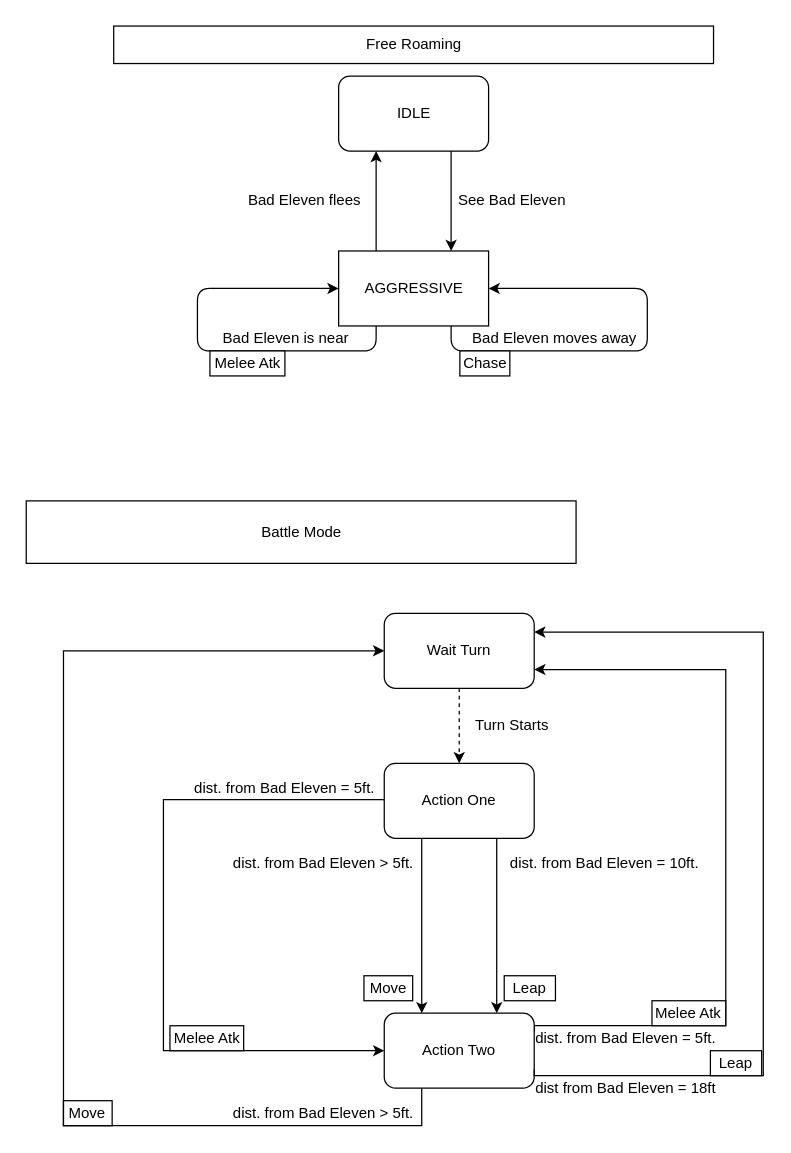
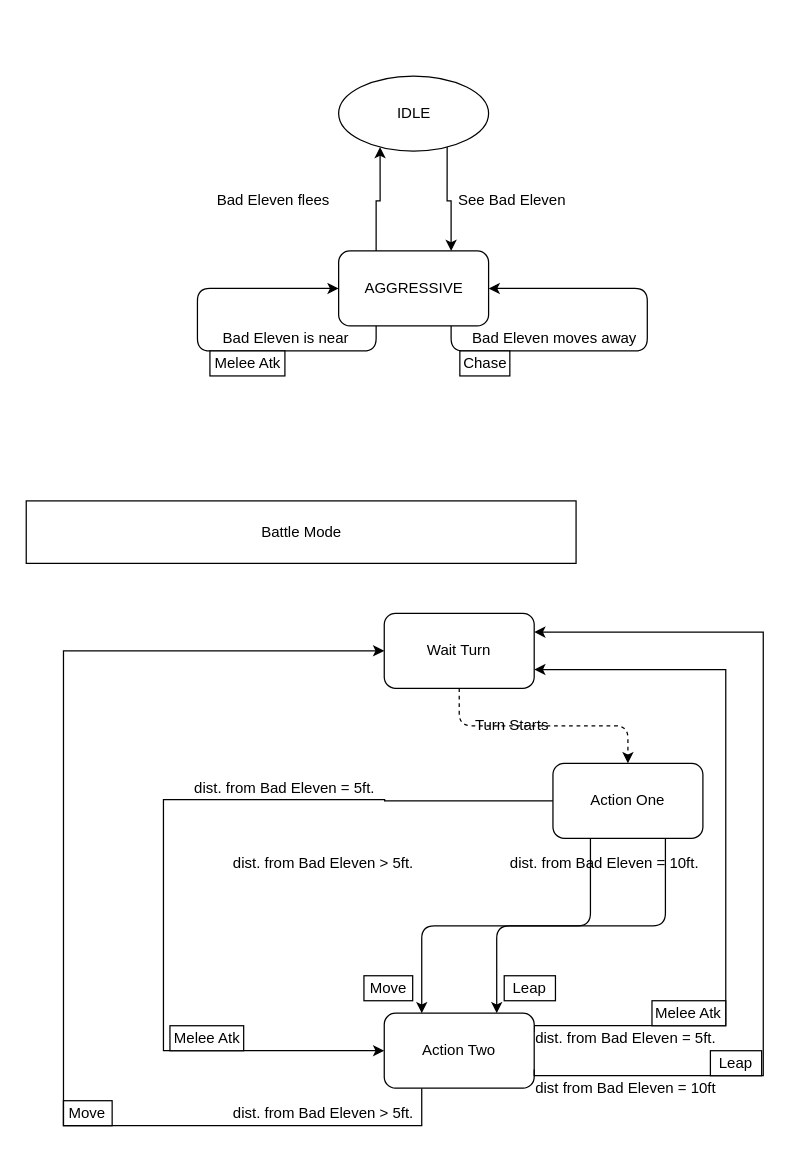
(414, 44) -> none
(414, 113) -> (414, 113)
(304, 201) -> (273, 201)
(414, 288) -> (414, 288)
(459, 801) -> (628, 801)
(626, 1088) -> (626, 1088)
